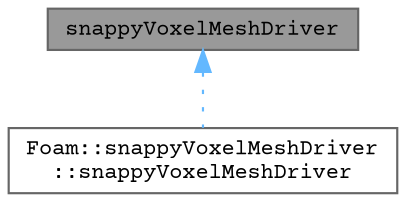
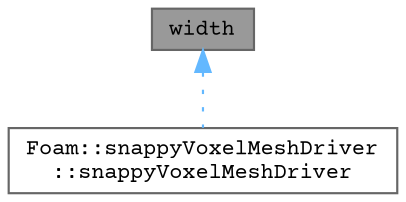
(203, 29) -> (203, 29)
